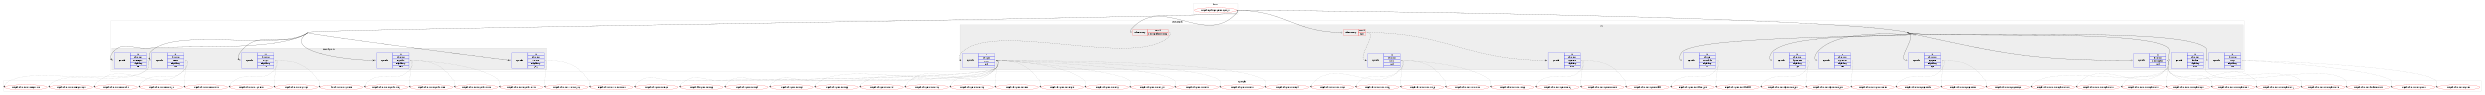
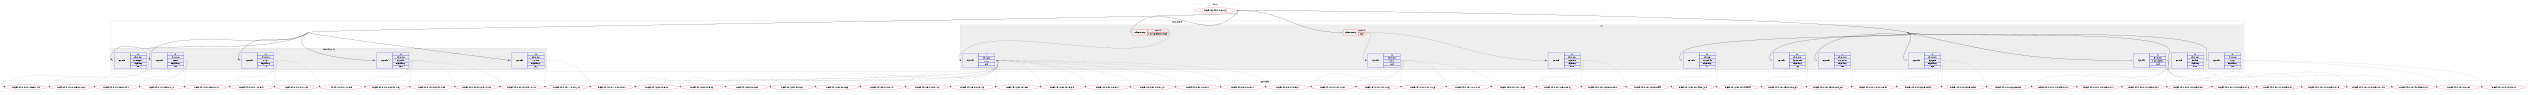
(1216, 10) -> (1216, 10)
(702, 87) -> (702, 87)
none -> (2234, 87)
